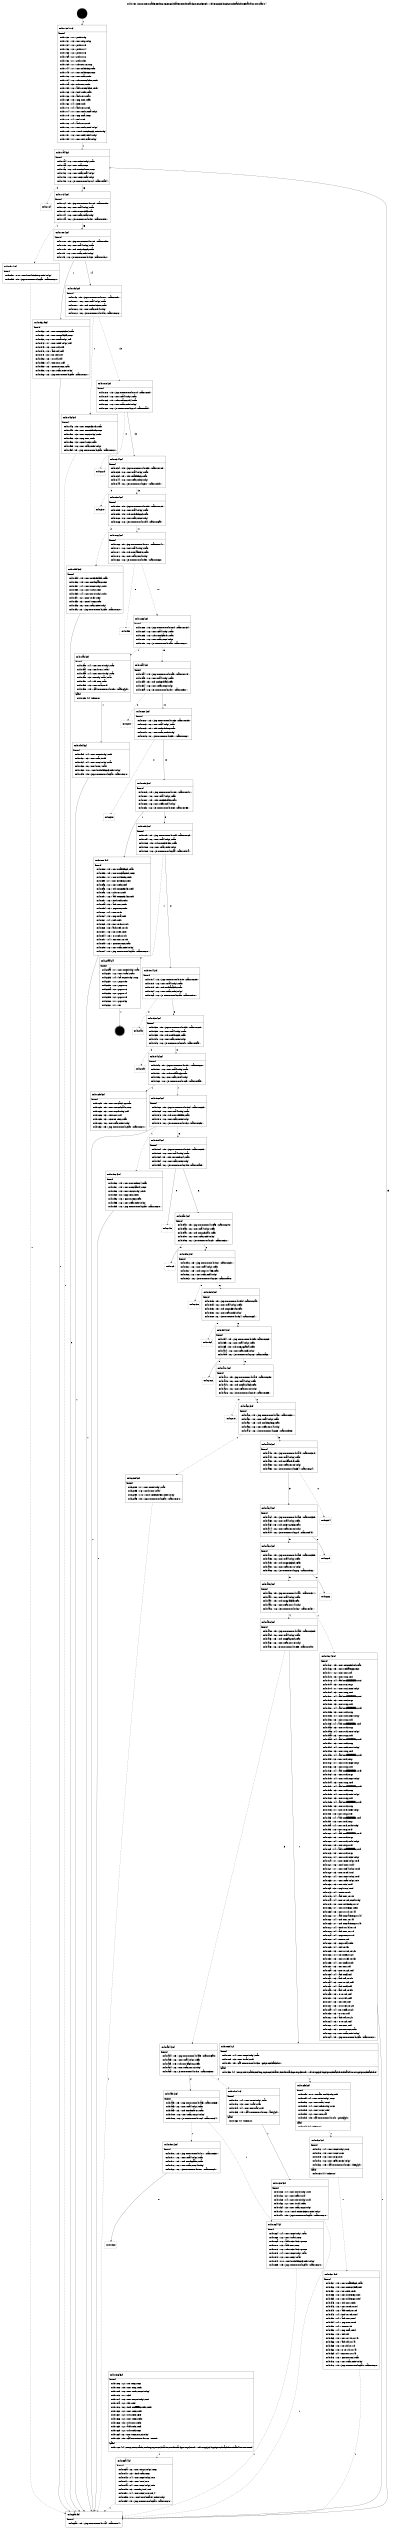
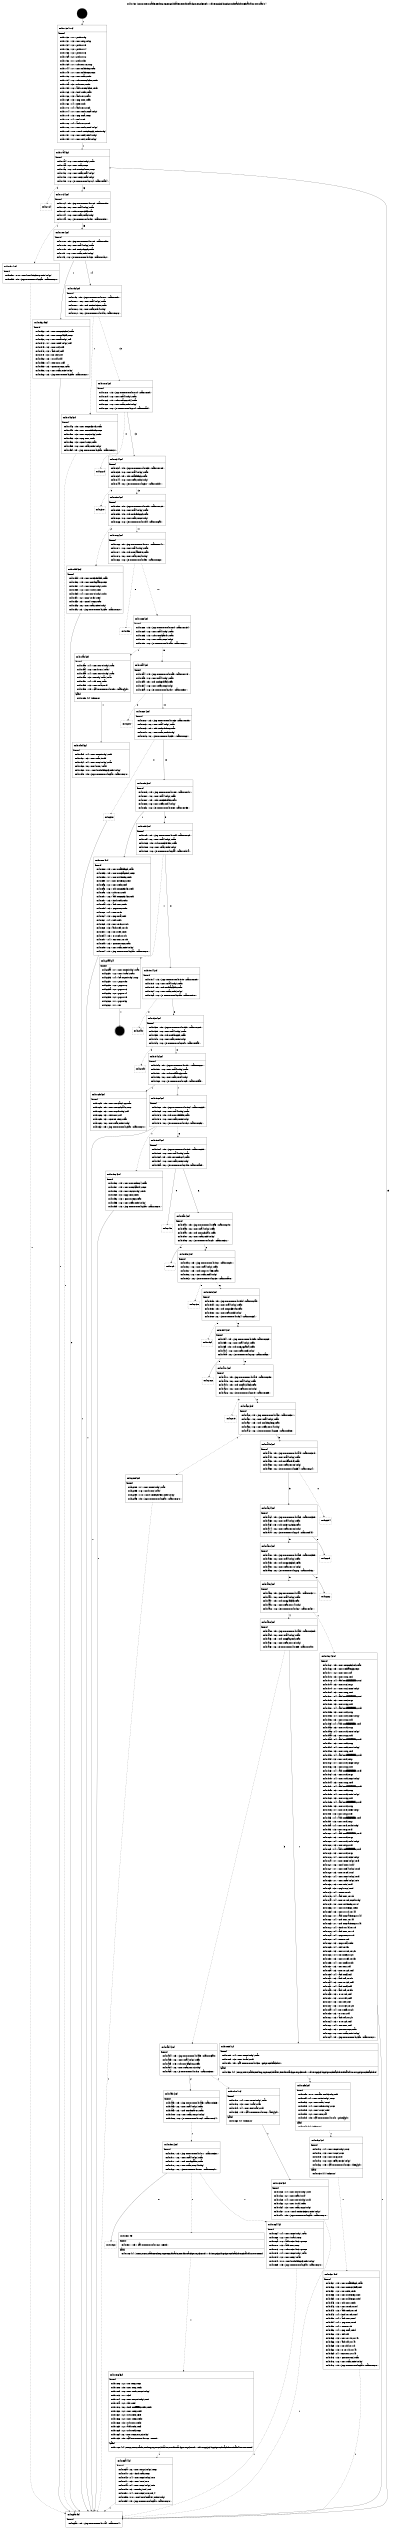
(76, 1644) -> (81, 1664)
(242, 2170) -> (227, 2207)
none -> (191, 2245)
